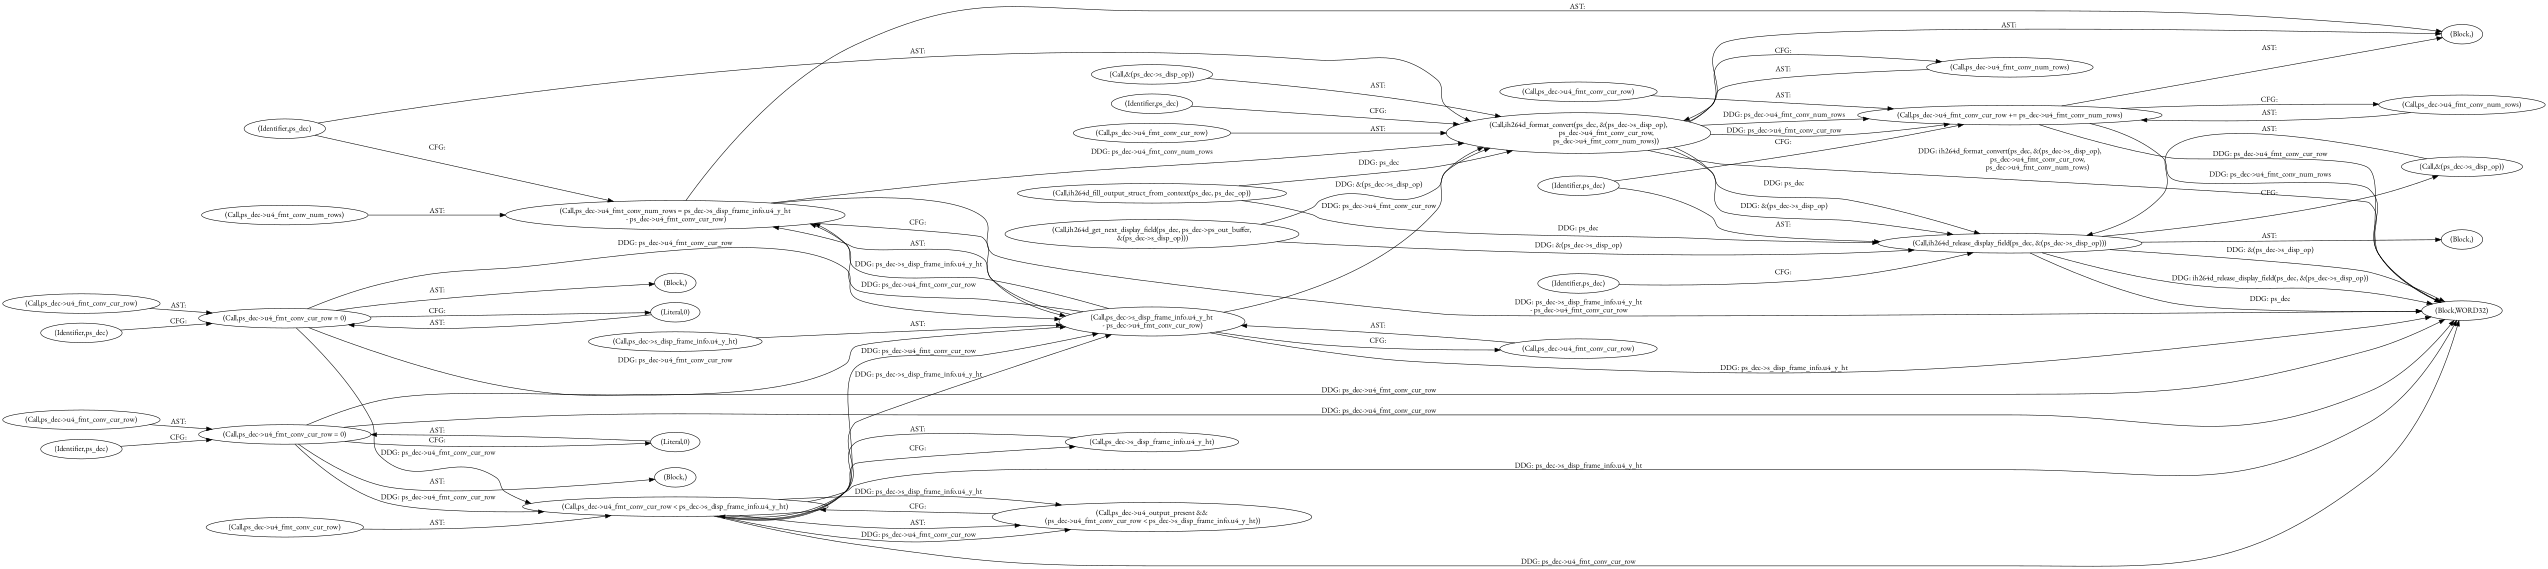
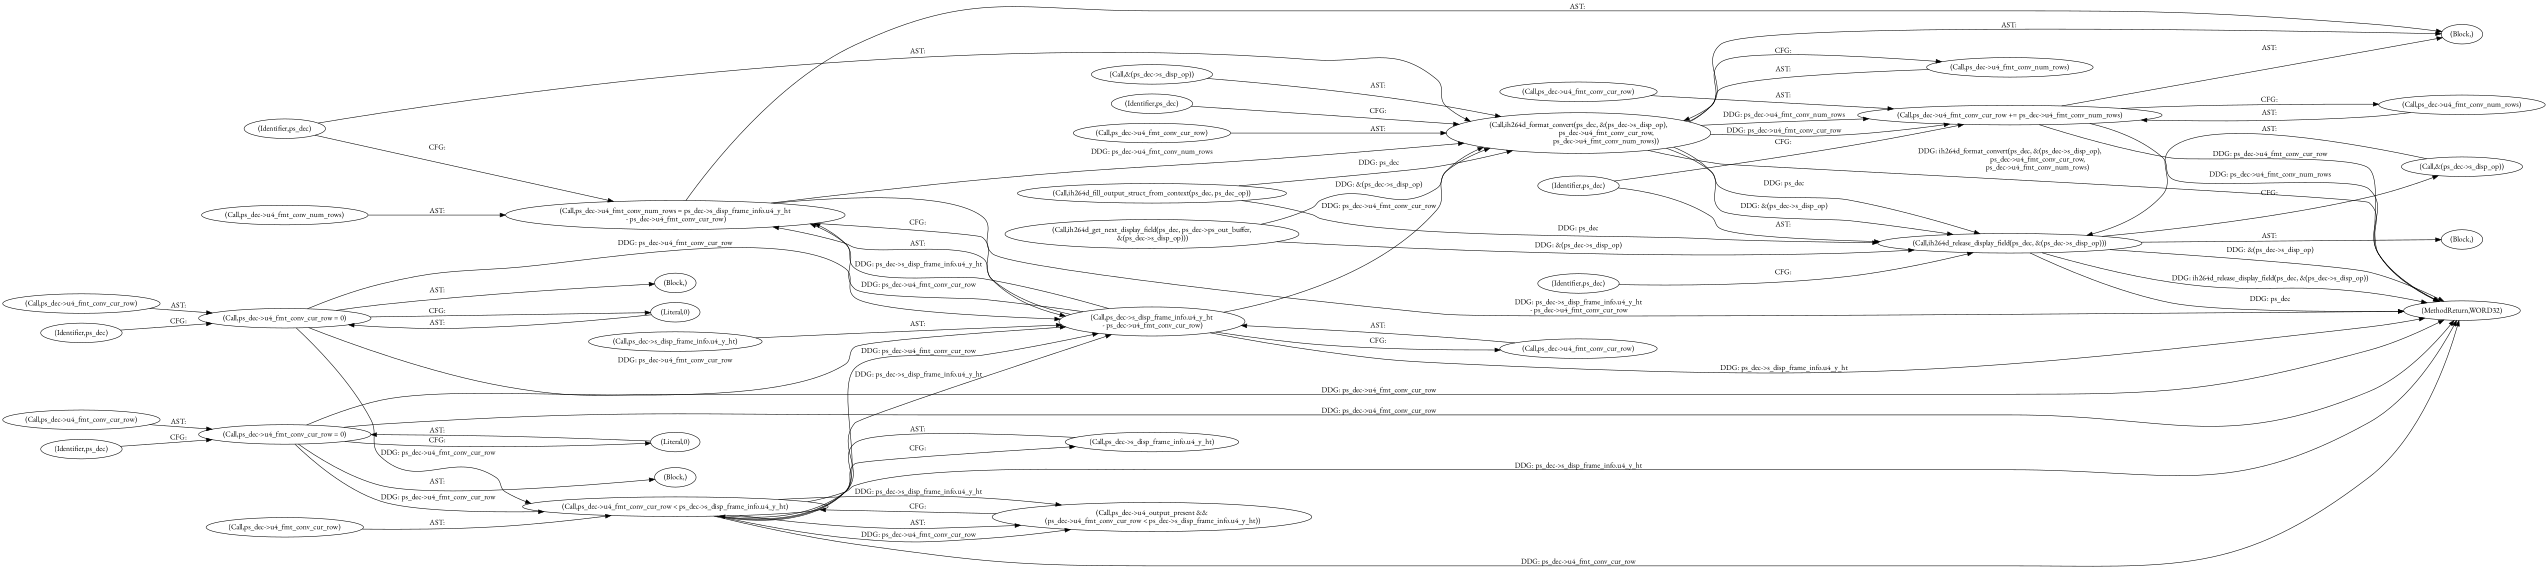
(2462, 311) -> (2462, 311)
